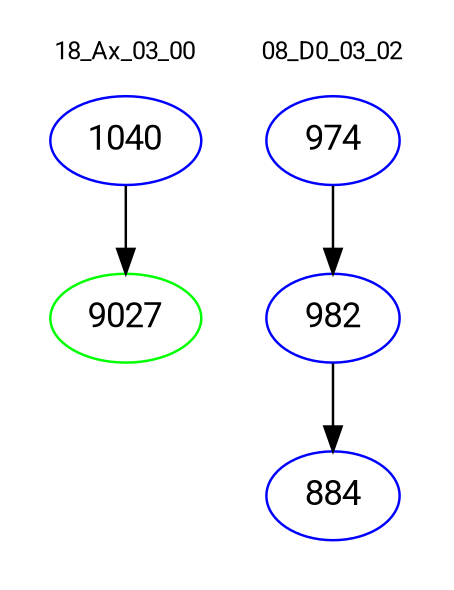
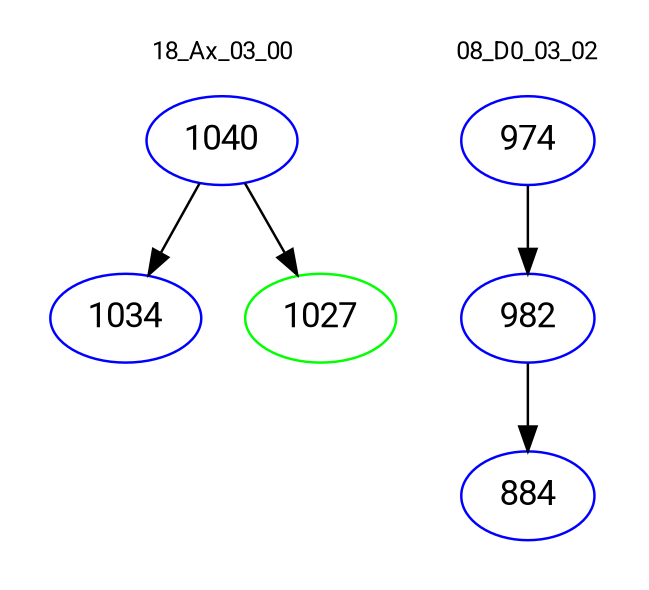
(126, 318) -> (321, 318)
none -> (126, 318)
